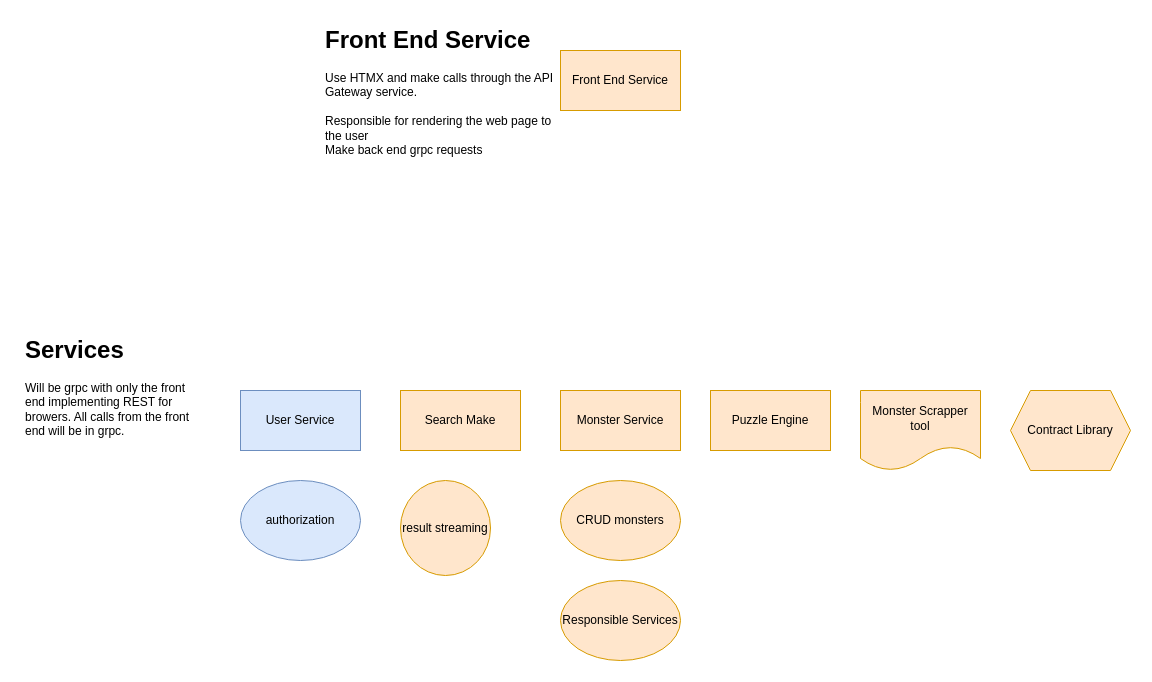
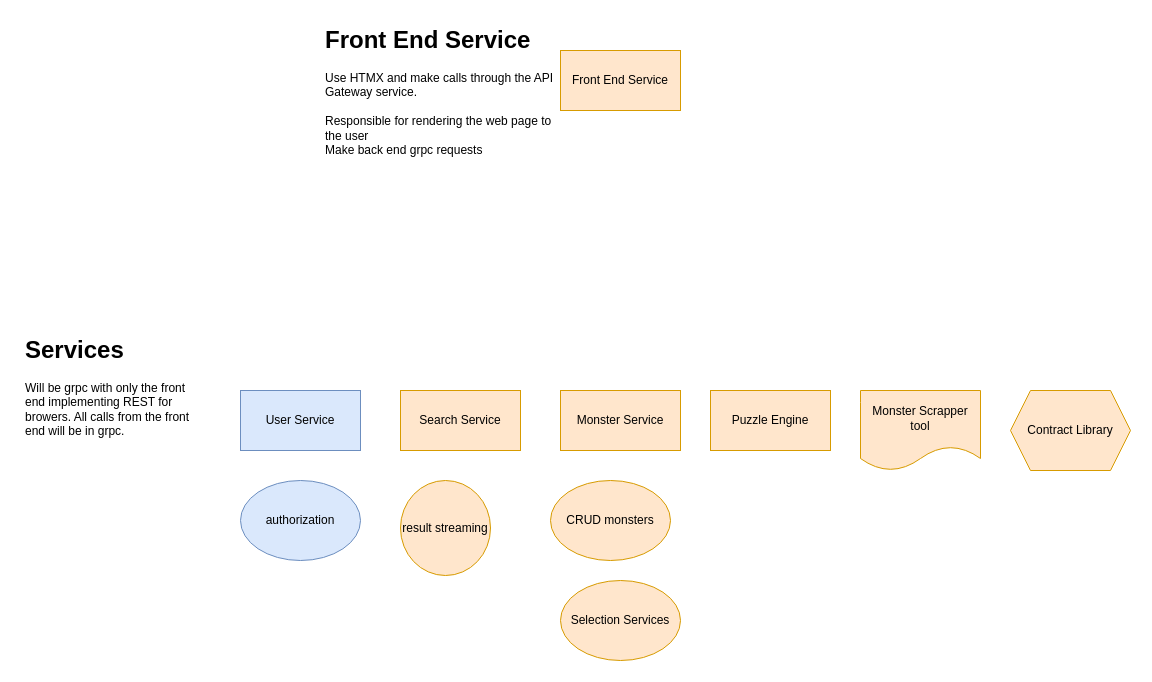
(461, 421) -> (461, 421)
(621, 521) -> (611, 521)
(621, 621) -> (621, 621)
